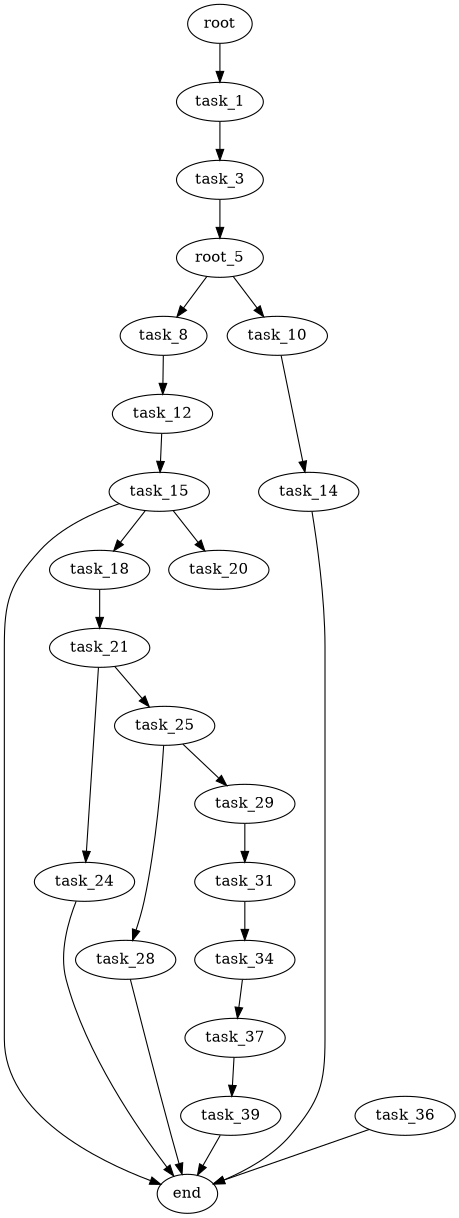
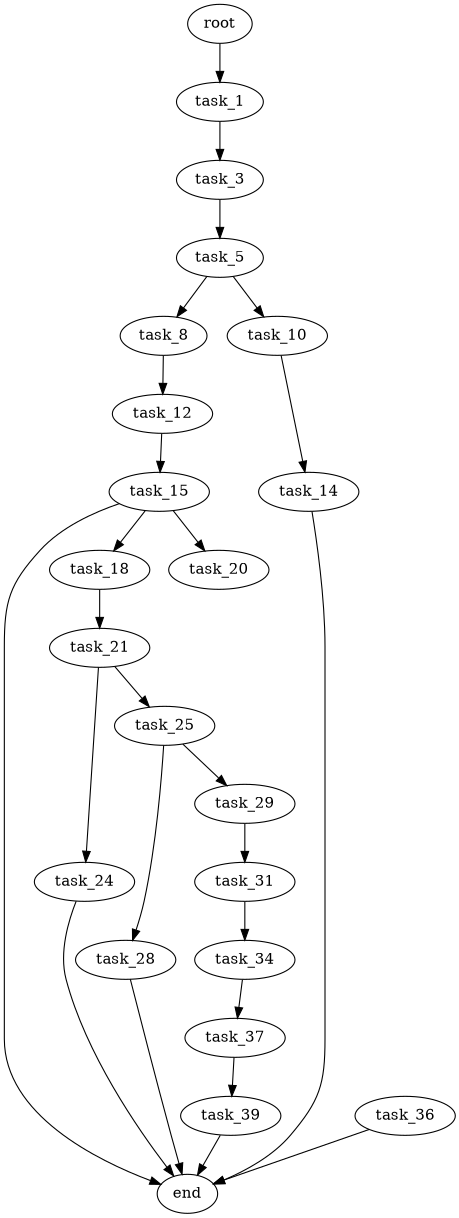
(220, 258) -> (220, 258)
